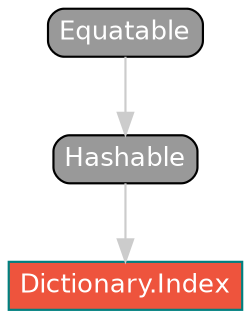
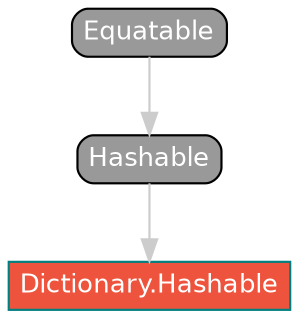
(125, 286) -> (149, 286)
